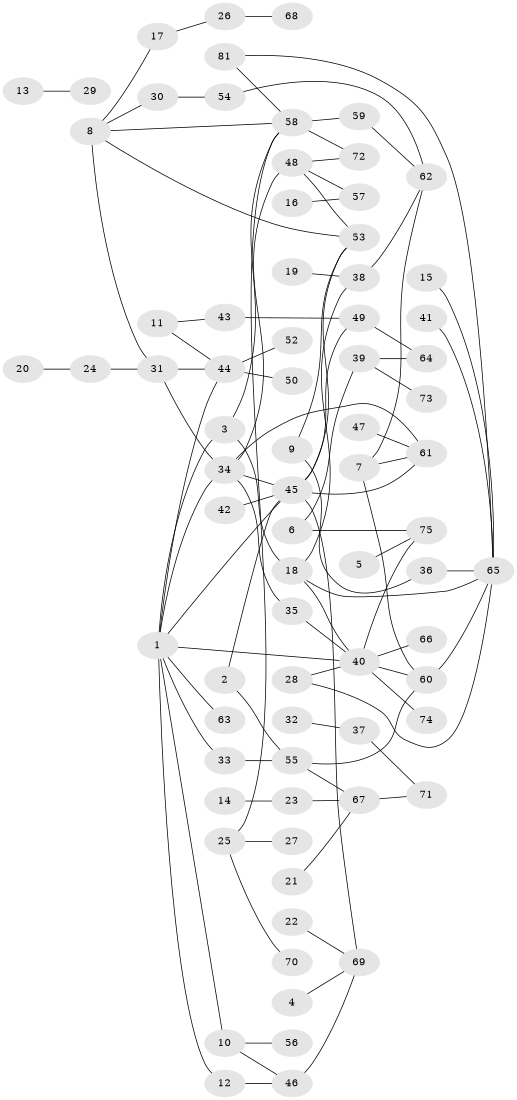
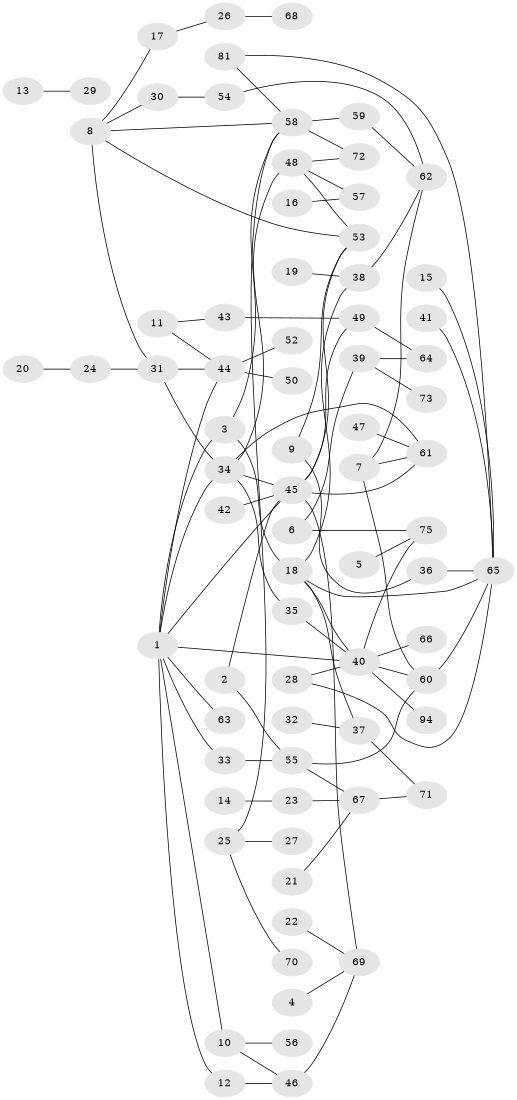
none -> (327, 627)
(427, 720) -> (427, 720)
